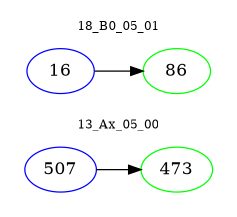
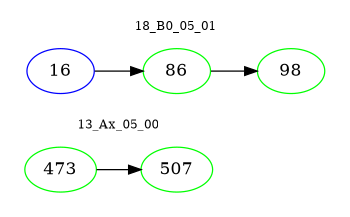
none -> (291, 71)
(61, 170) -> (177, 170)
(113, 170) -> (113, 170)
